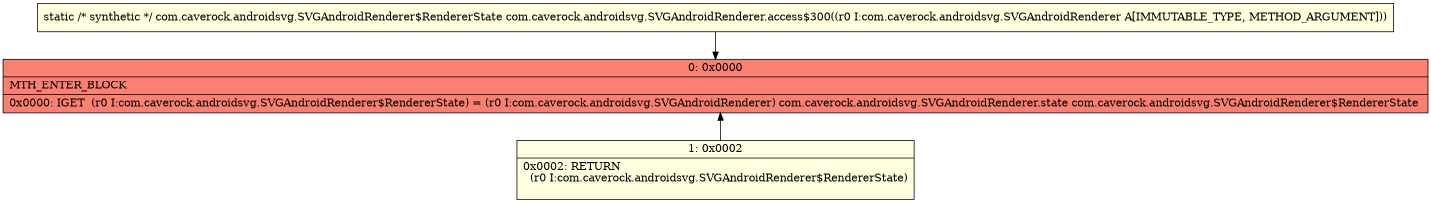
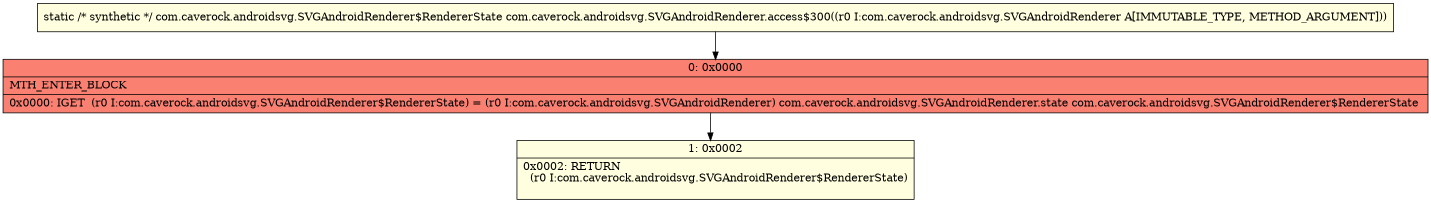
(721, 130) -> (710, 123)
